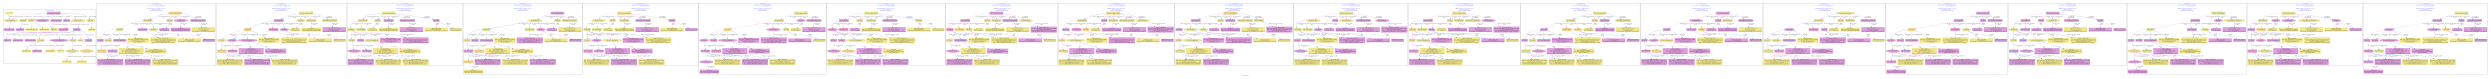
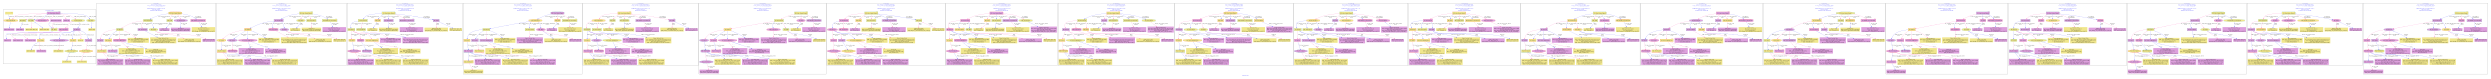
(61, 51) -> none
